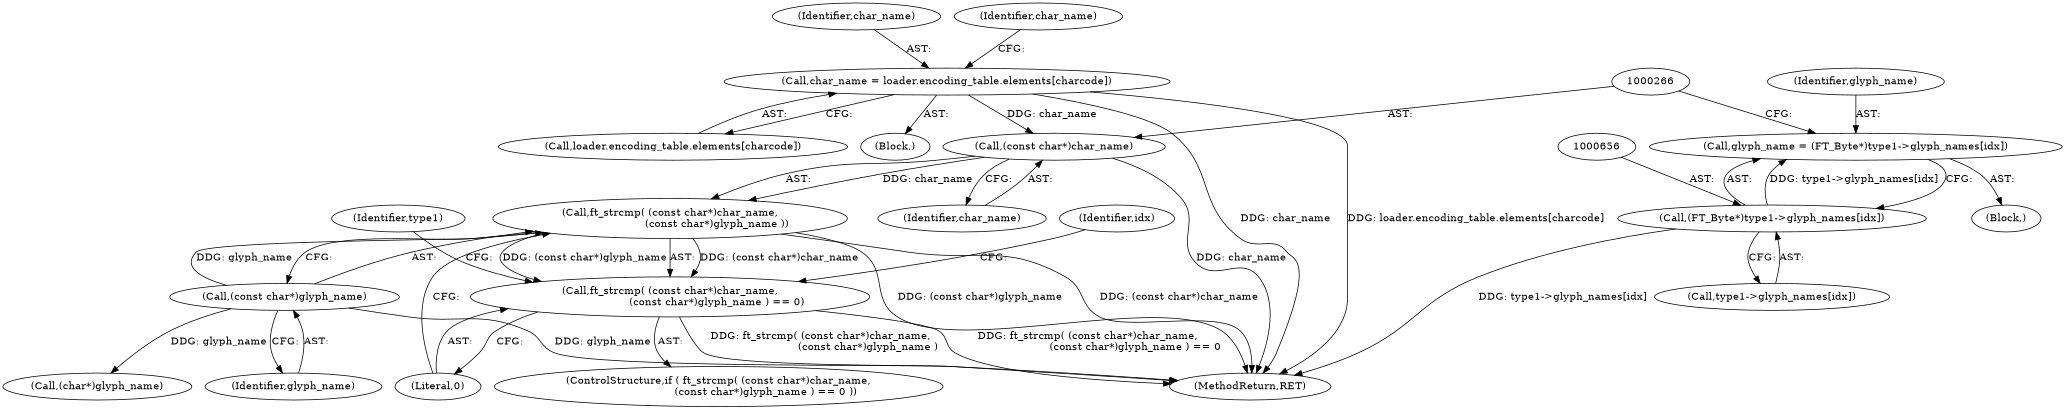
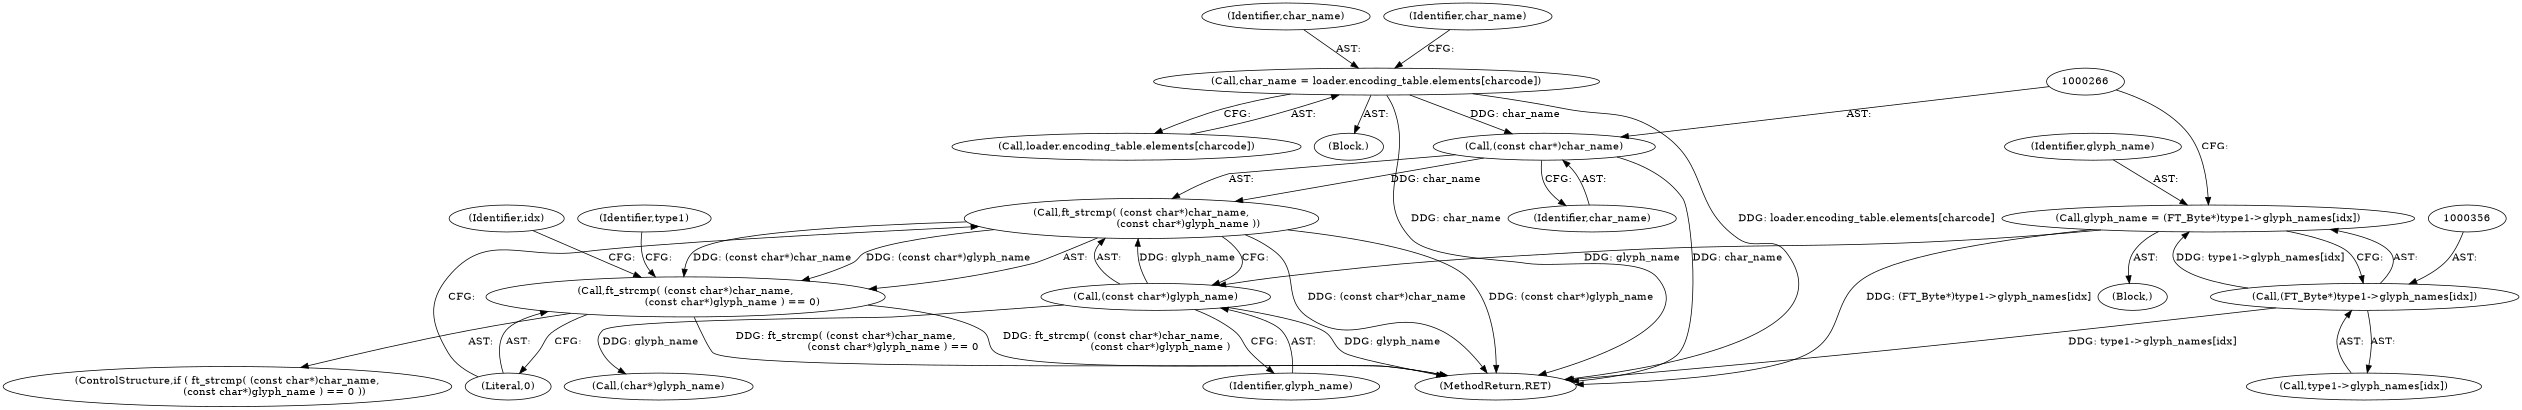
(1597, 147) -> (2467, 218)
none -> (1663, 248)
(1764, 258) -> (2385, 342)
none -> (1838, 314)
